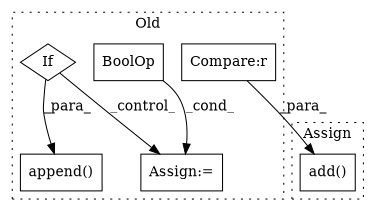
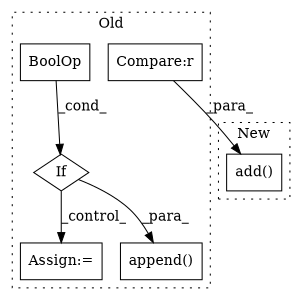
(184, 109) -> (58, 112)
(328, 134) -> (254, 134)
